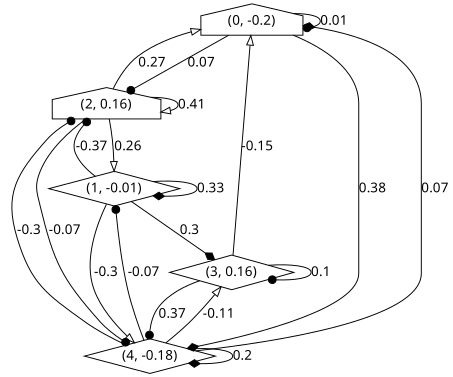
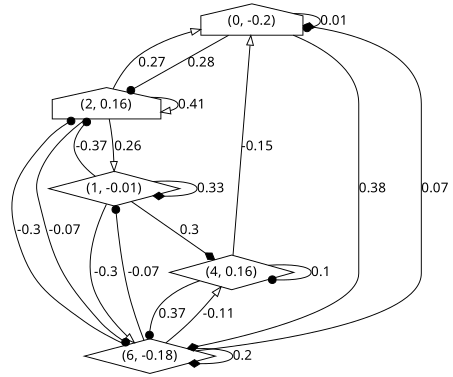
(201, 63) -> (201, 63)
(232, 272) -> (232, 272)
(150, 356) -> (150, 356)
